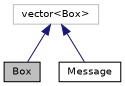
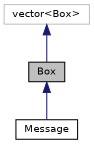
(76, 48) -> (47, 106)
